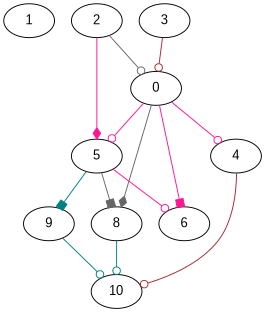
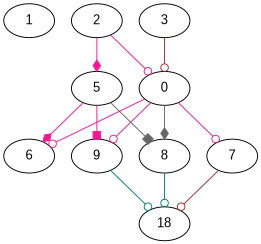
(124, 52) -> (128, 52)
(129, 119) -> (135, 118)
(169, 151) -> (103, 119)
(236, 156) -> (232, 156)
(76, 186) -> (97, 116)
(138, 188) -> (67, 118)
(117, 291) -> (165, 224)
